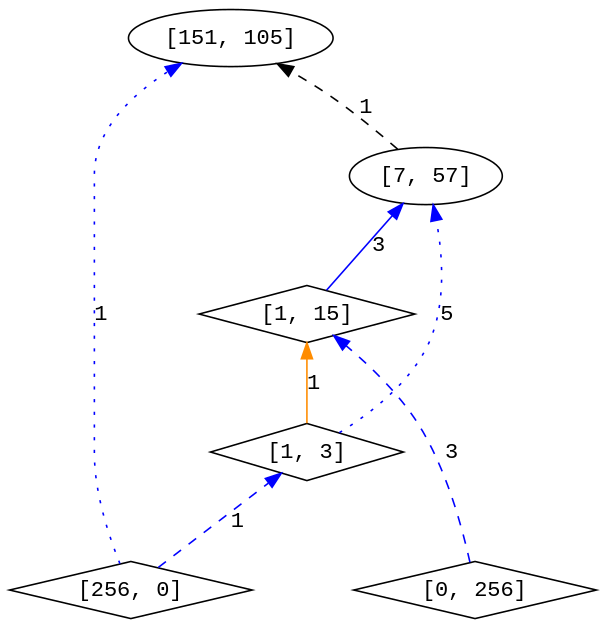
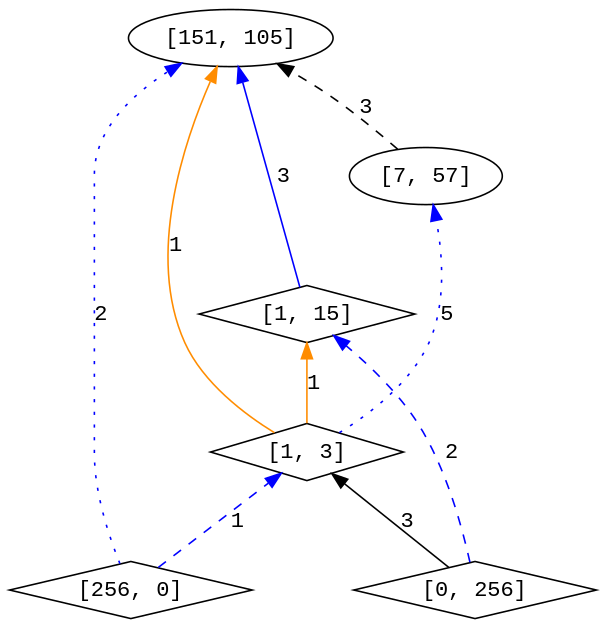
(366, 107) -> (366, 107)
(359, 253) -> (271, 185)
none -> (169, 274)
(102, 314) -> (102, 314)
(452, 452) -> (452, 452)
none -> (397, 526)
